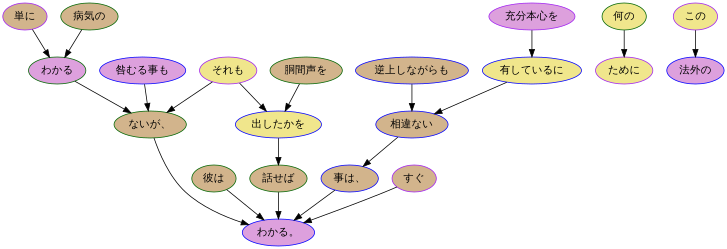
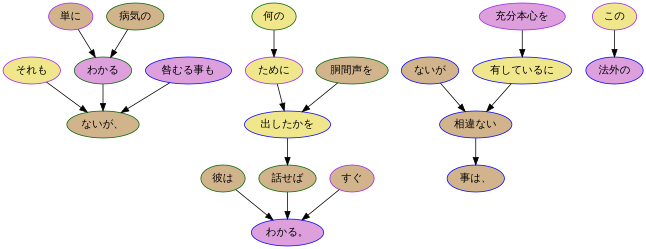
(412, 70) -> (430, 70)
(250, 94) -> (280, 94)
(186, 192) -> none
(318, 203) -> none
